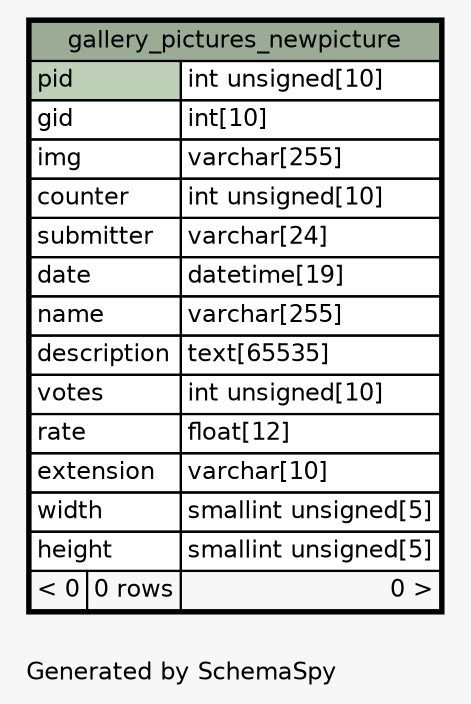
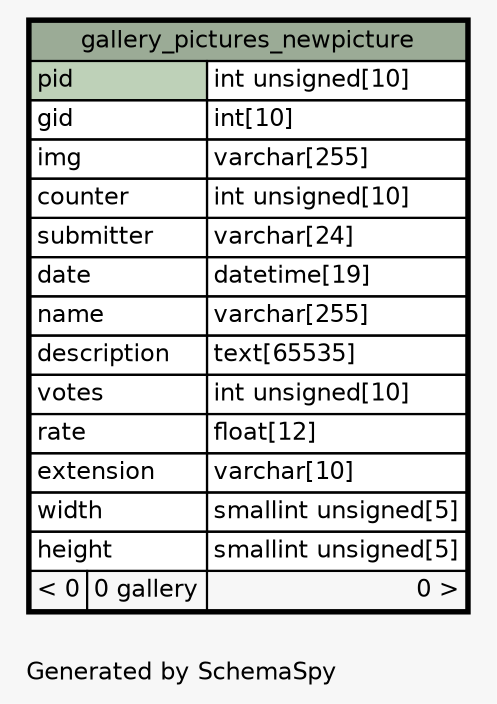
(134, 589) -> (147, 589)
